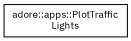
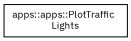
(66, 21) -> (66, 21)
